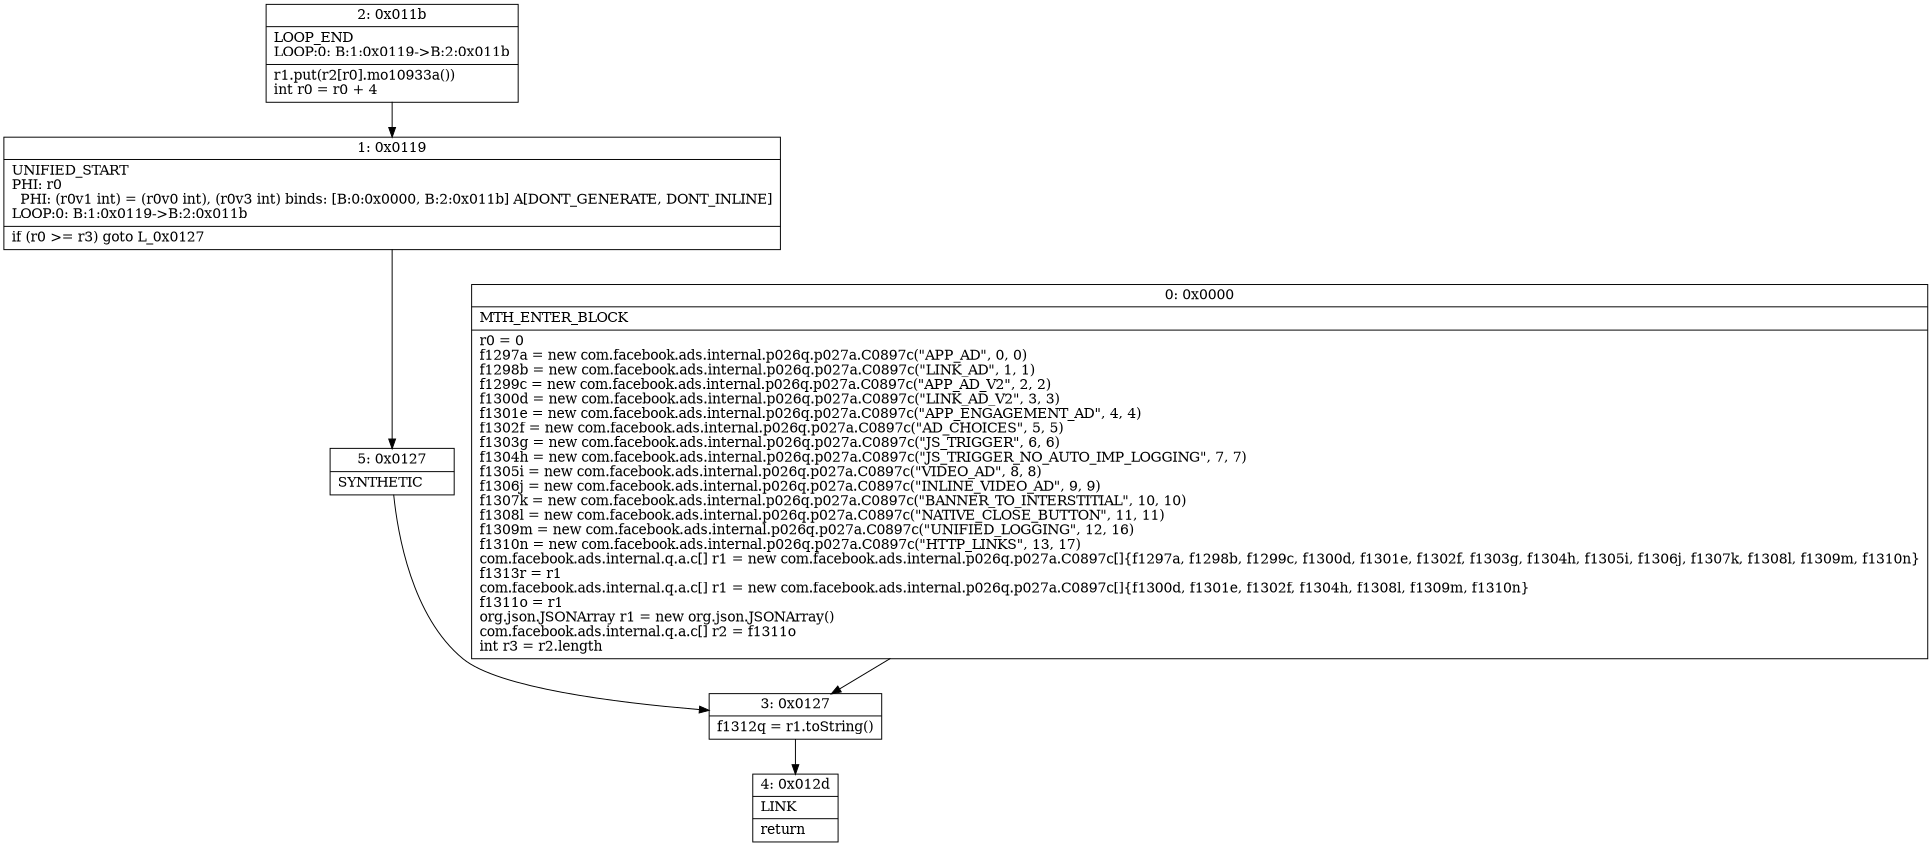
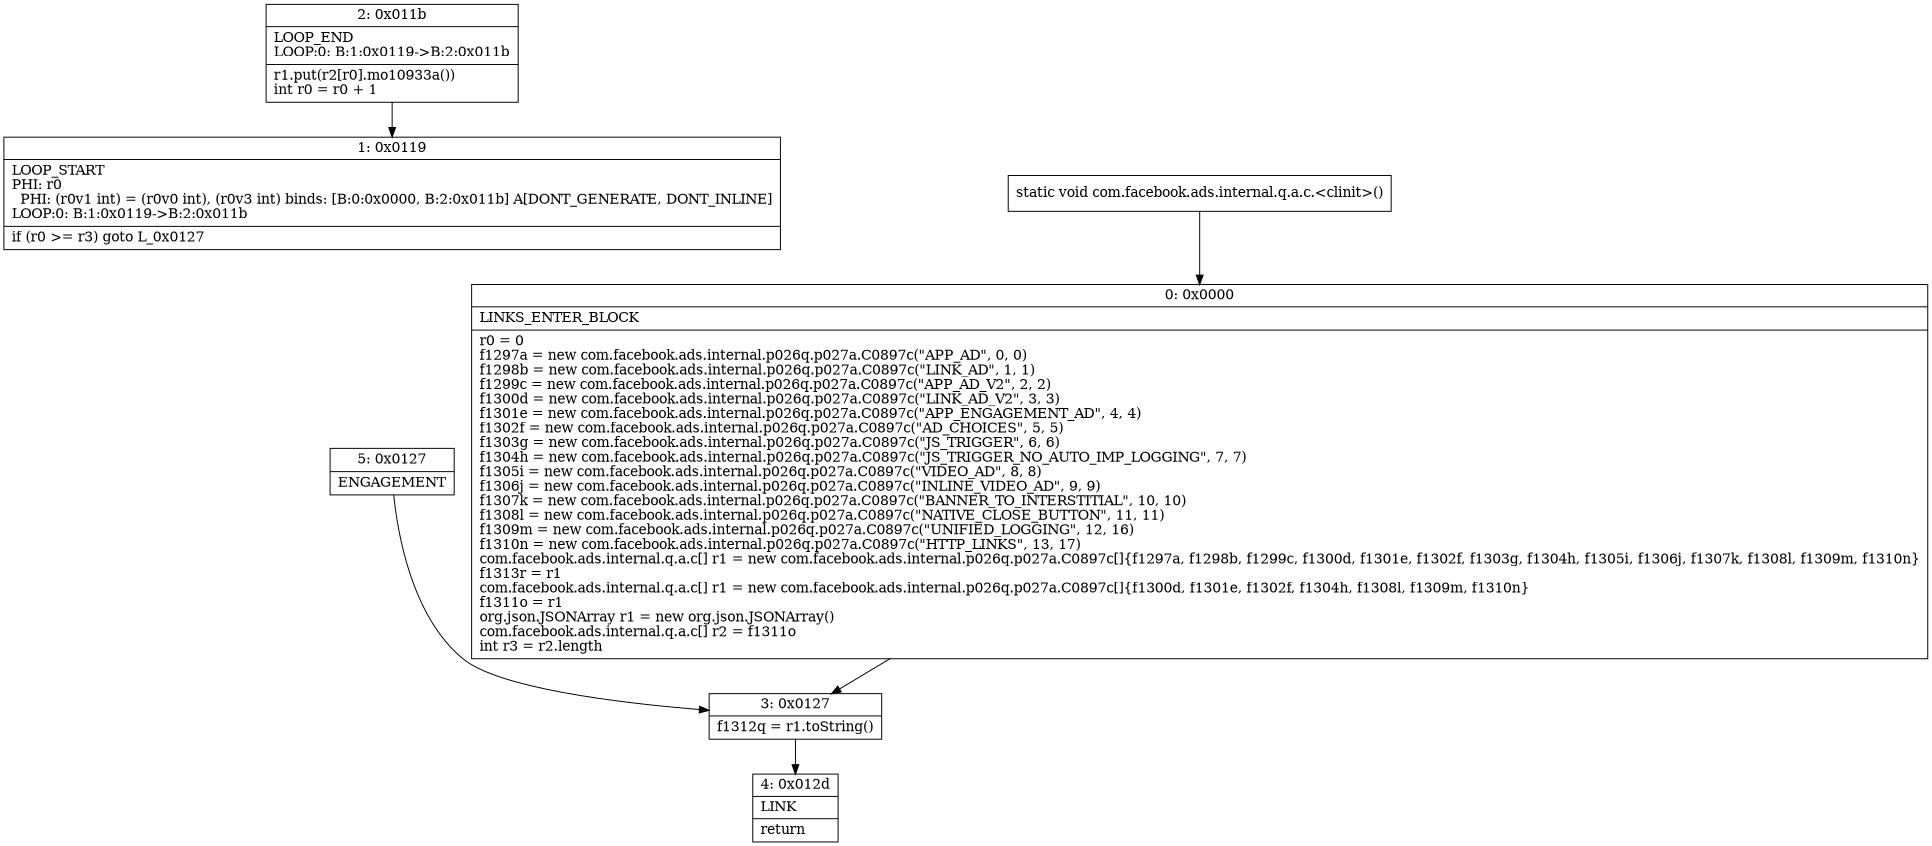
(326, 90) -> (326, 90)
(70, 171) -> (58, 171)
none -> (1200, 193)
(554, 318) -> (559, 318)
(392, 344) -> none
(381, 483) -> (392, 483)
